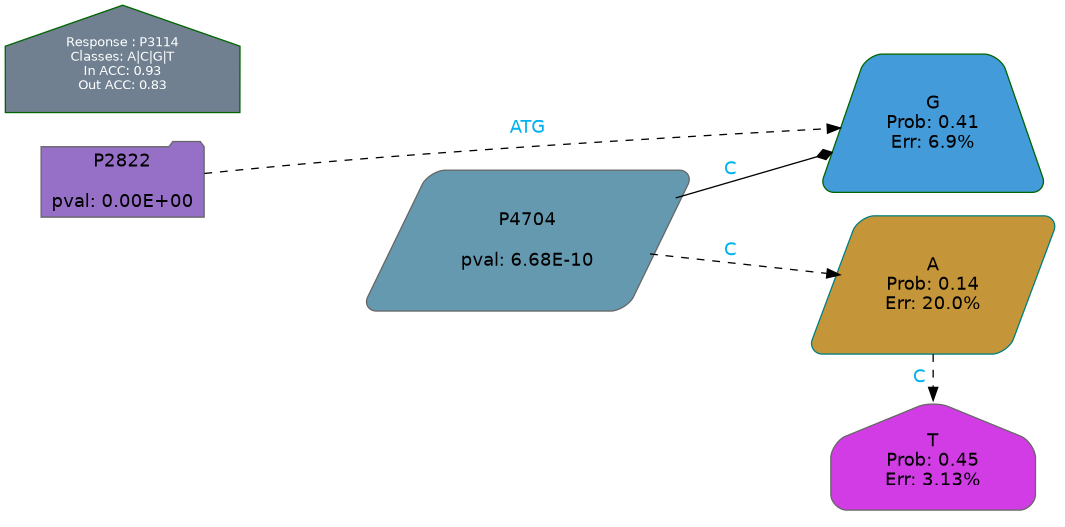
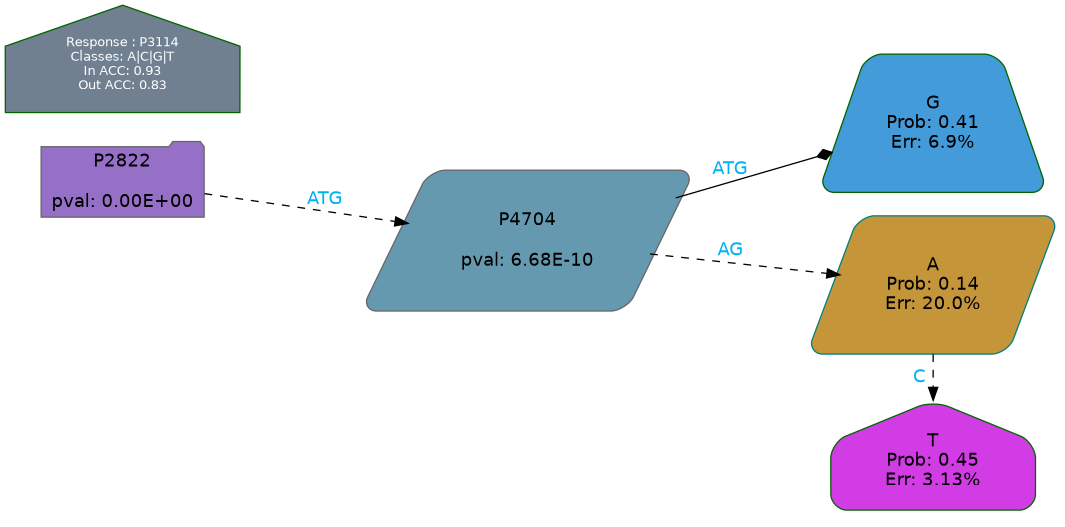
(516, 148) -> (300, 208)
(731, 170) -> (731, 170)
(731, 250) -> (731, 250)
(933, 461) -> (933, 461)
